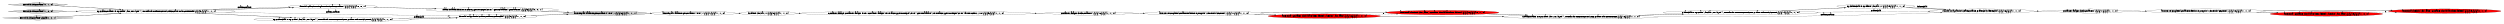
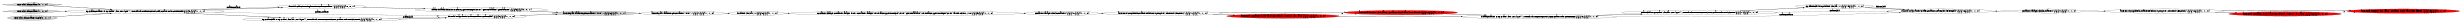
(1088, 13) -> (1062, 13)
(38, 18) -> (32, 18)
